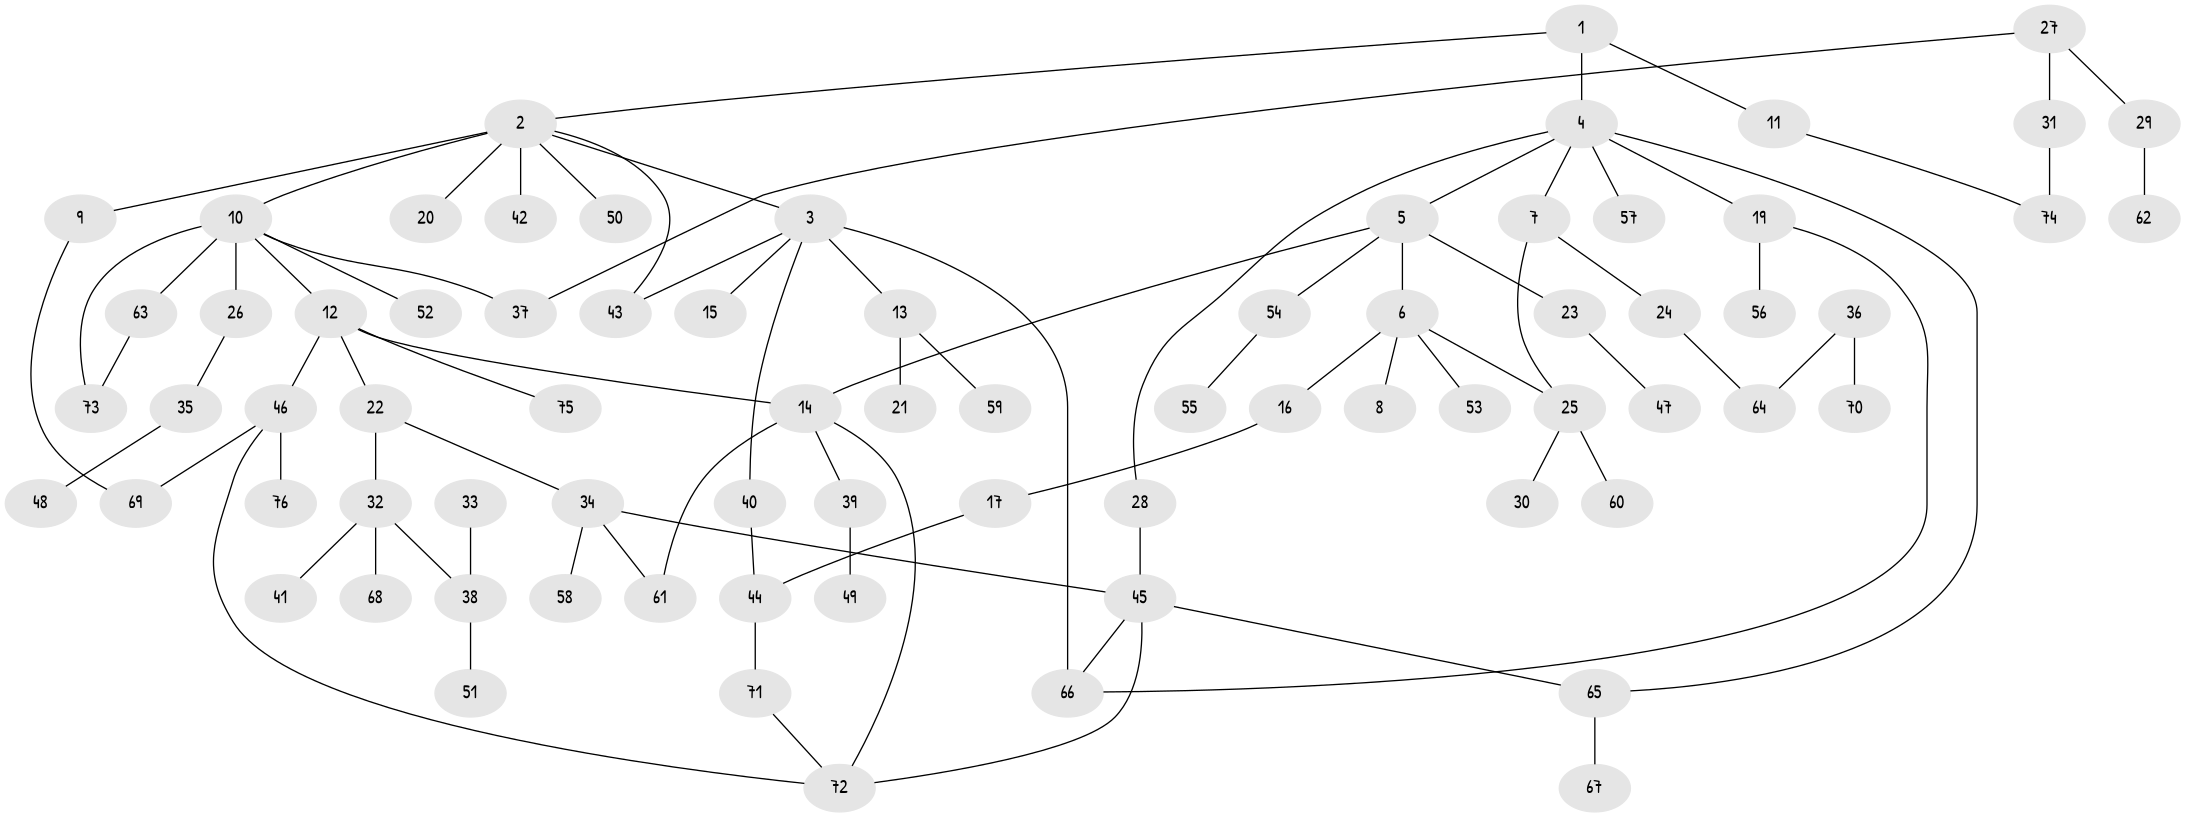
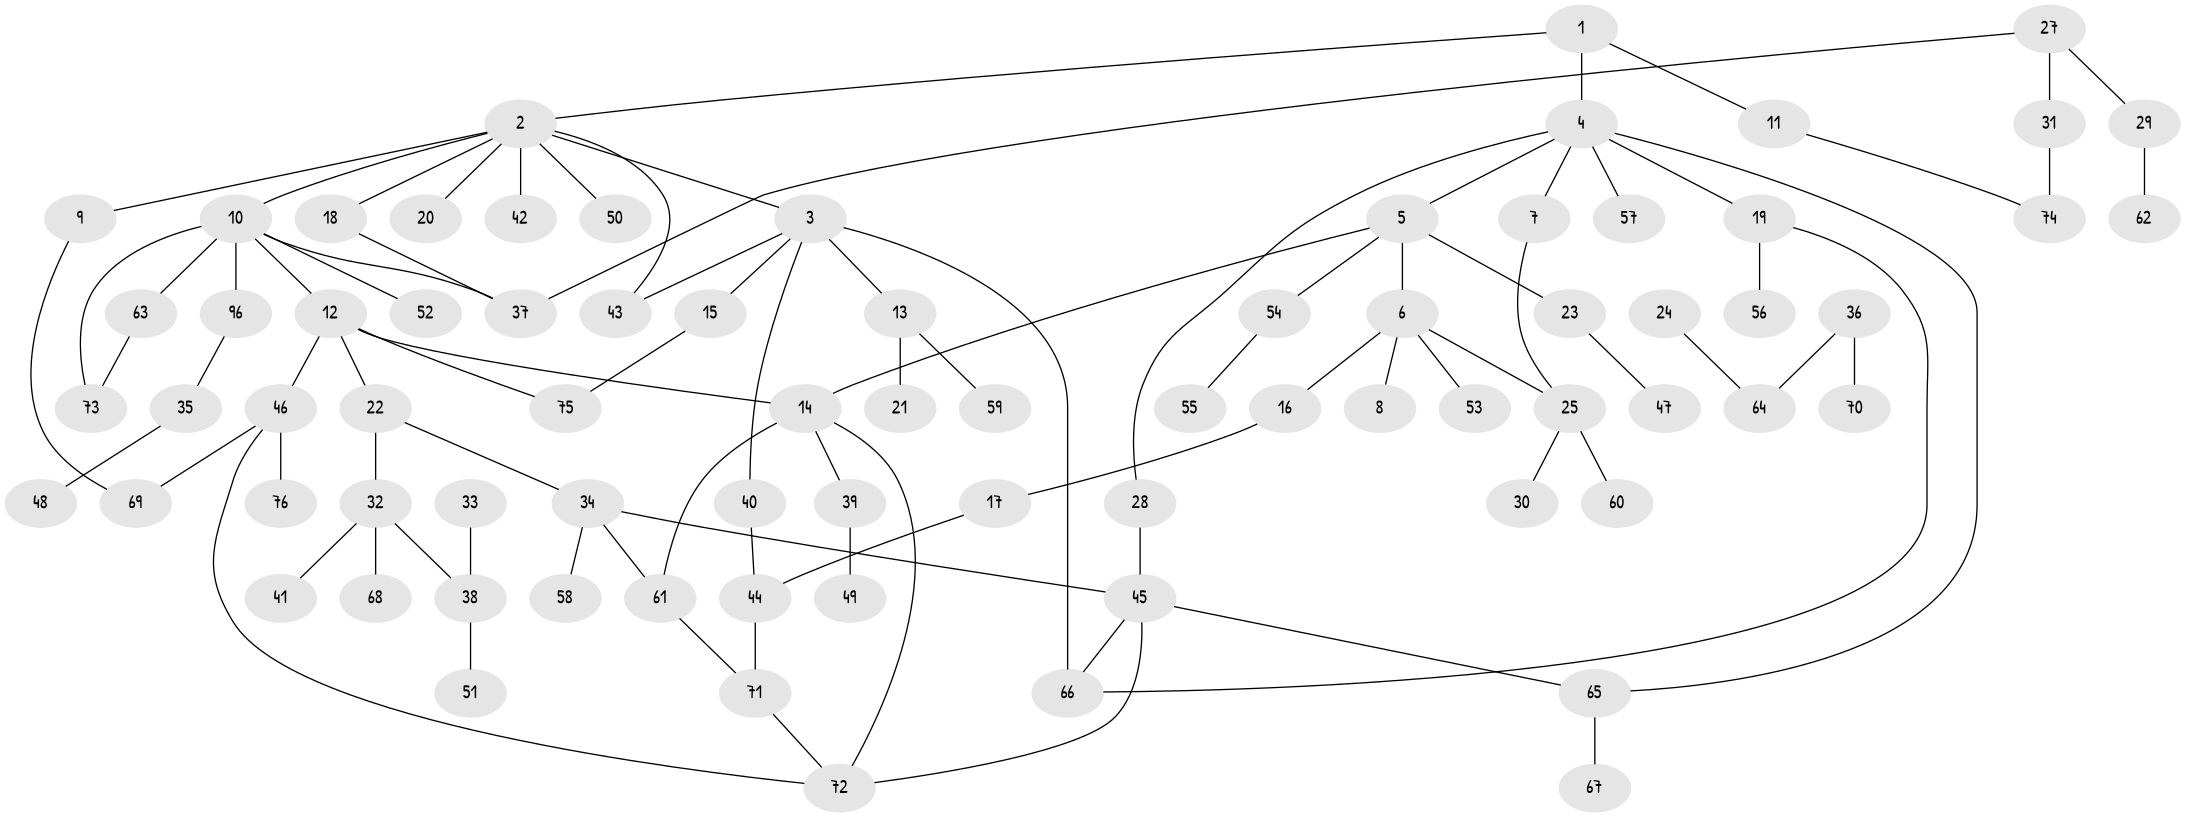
none -> (331, 219)
(1600, 266) -> none
(236, 314) -> (236, 314)
none -> (638, 361)
none -> (708, 646)
